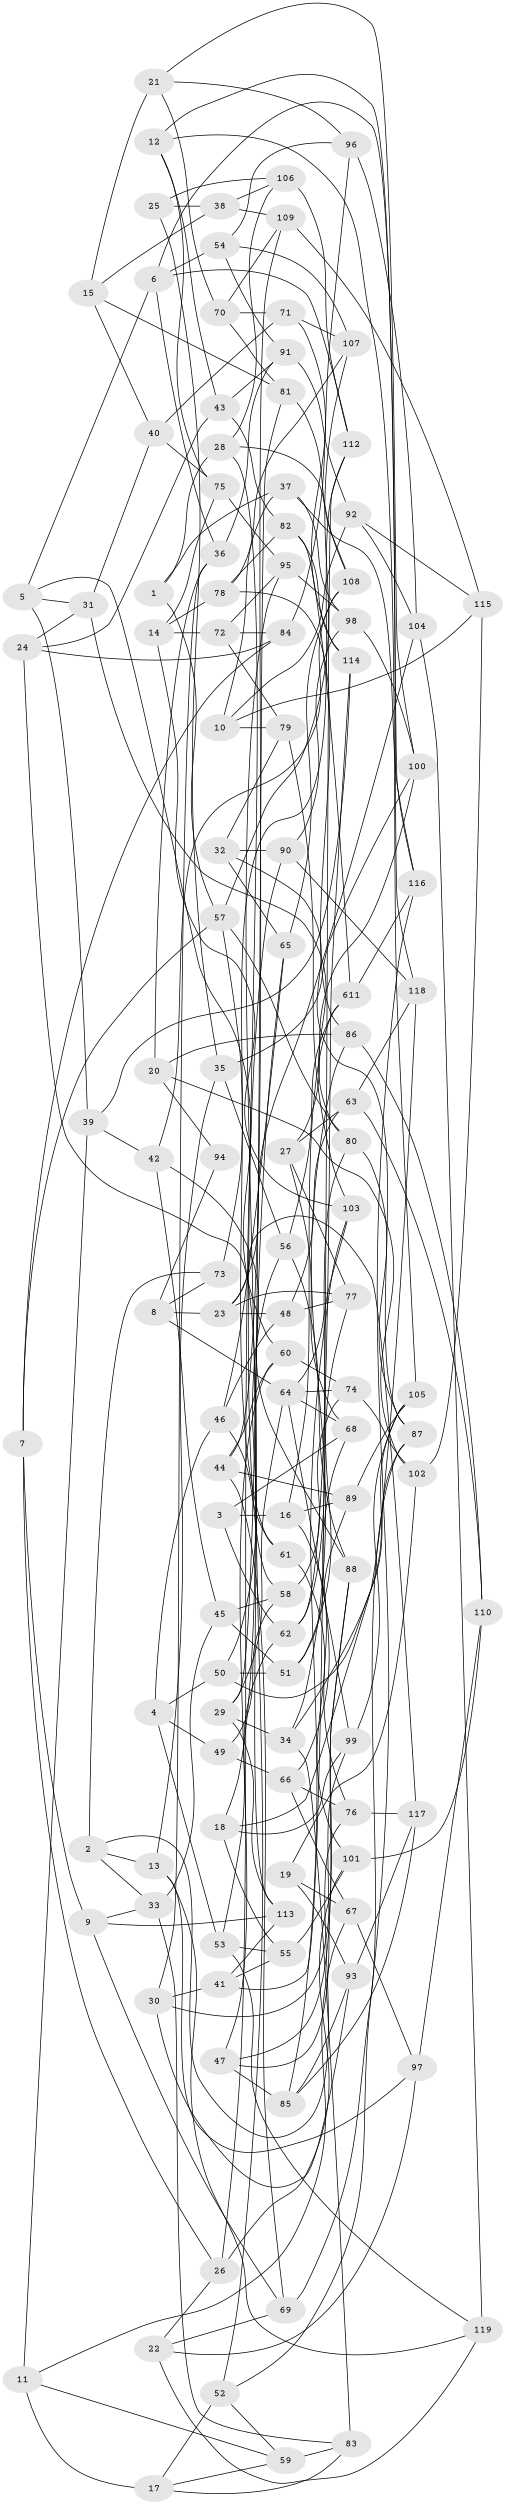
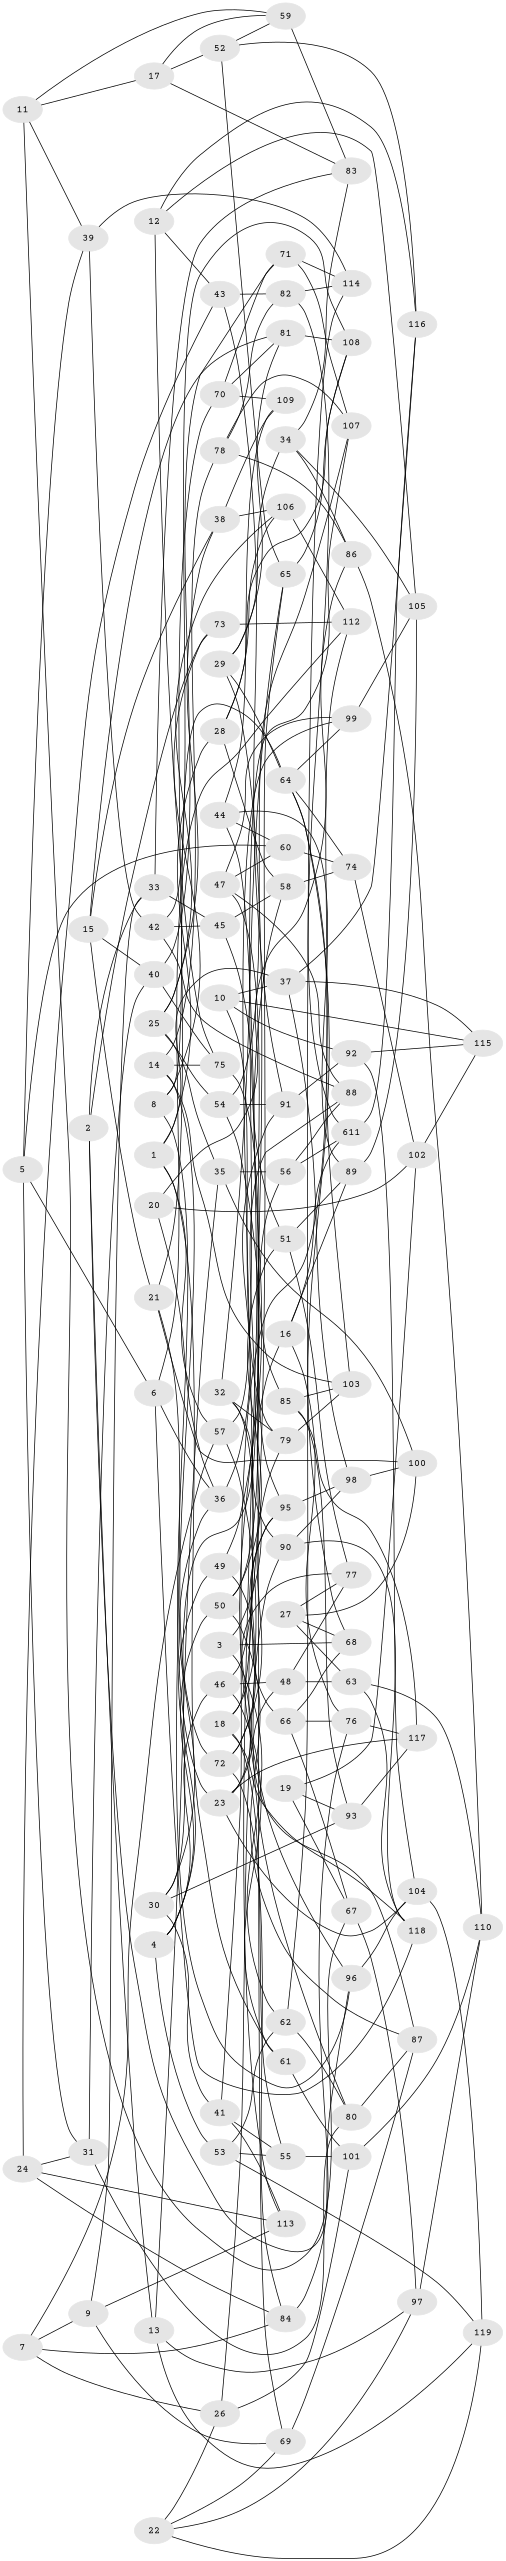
(194, 259) -> (191, 1072)
(409, 399) -> (394, 991)
(220, 1157) -> none
(241, 1240) -> (193, 1592)
